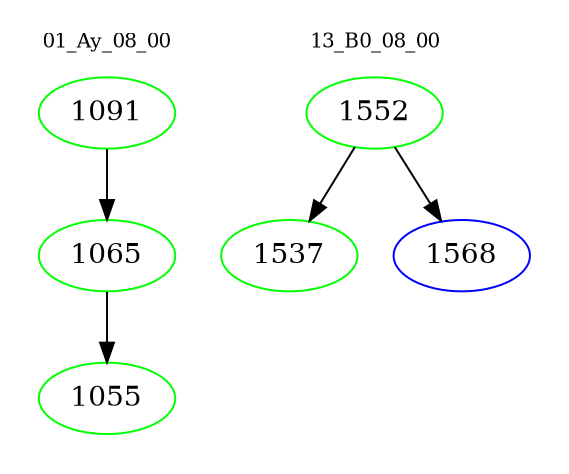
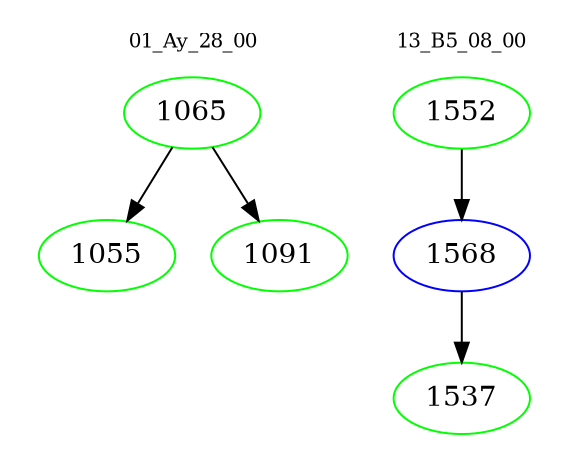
(107, 43) -> (193, 43)
(376, 43) -> (462, 43)
(107, 175) -> (230, 175)
(338, 175) -> (462, 317)
